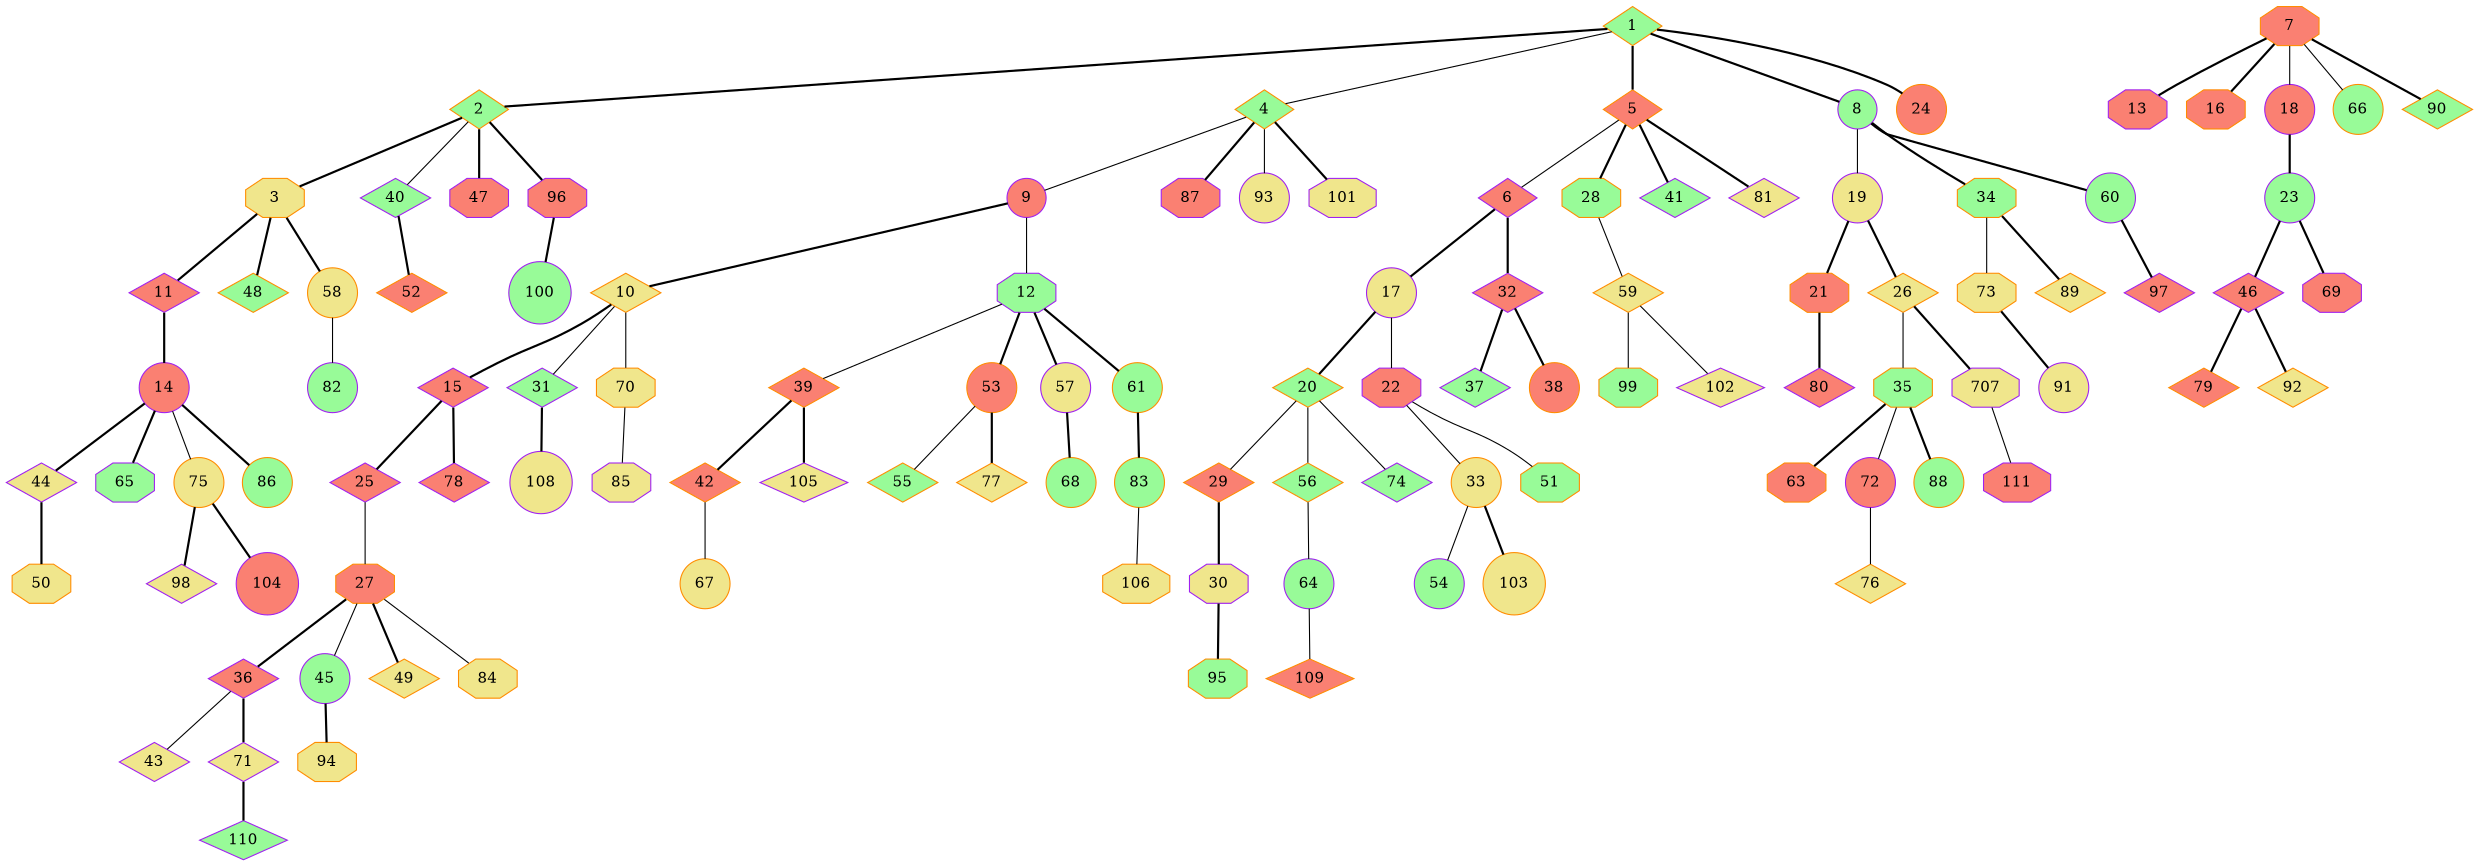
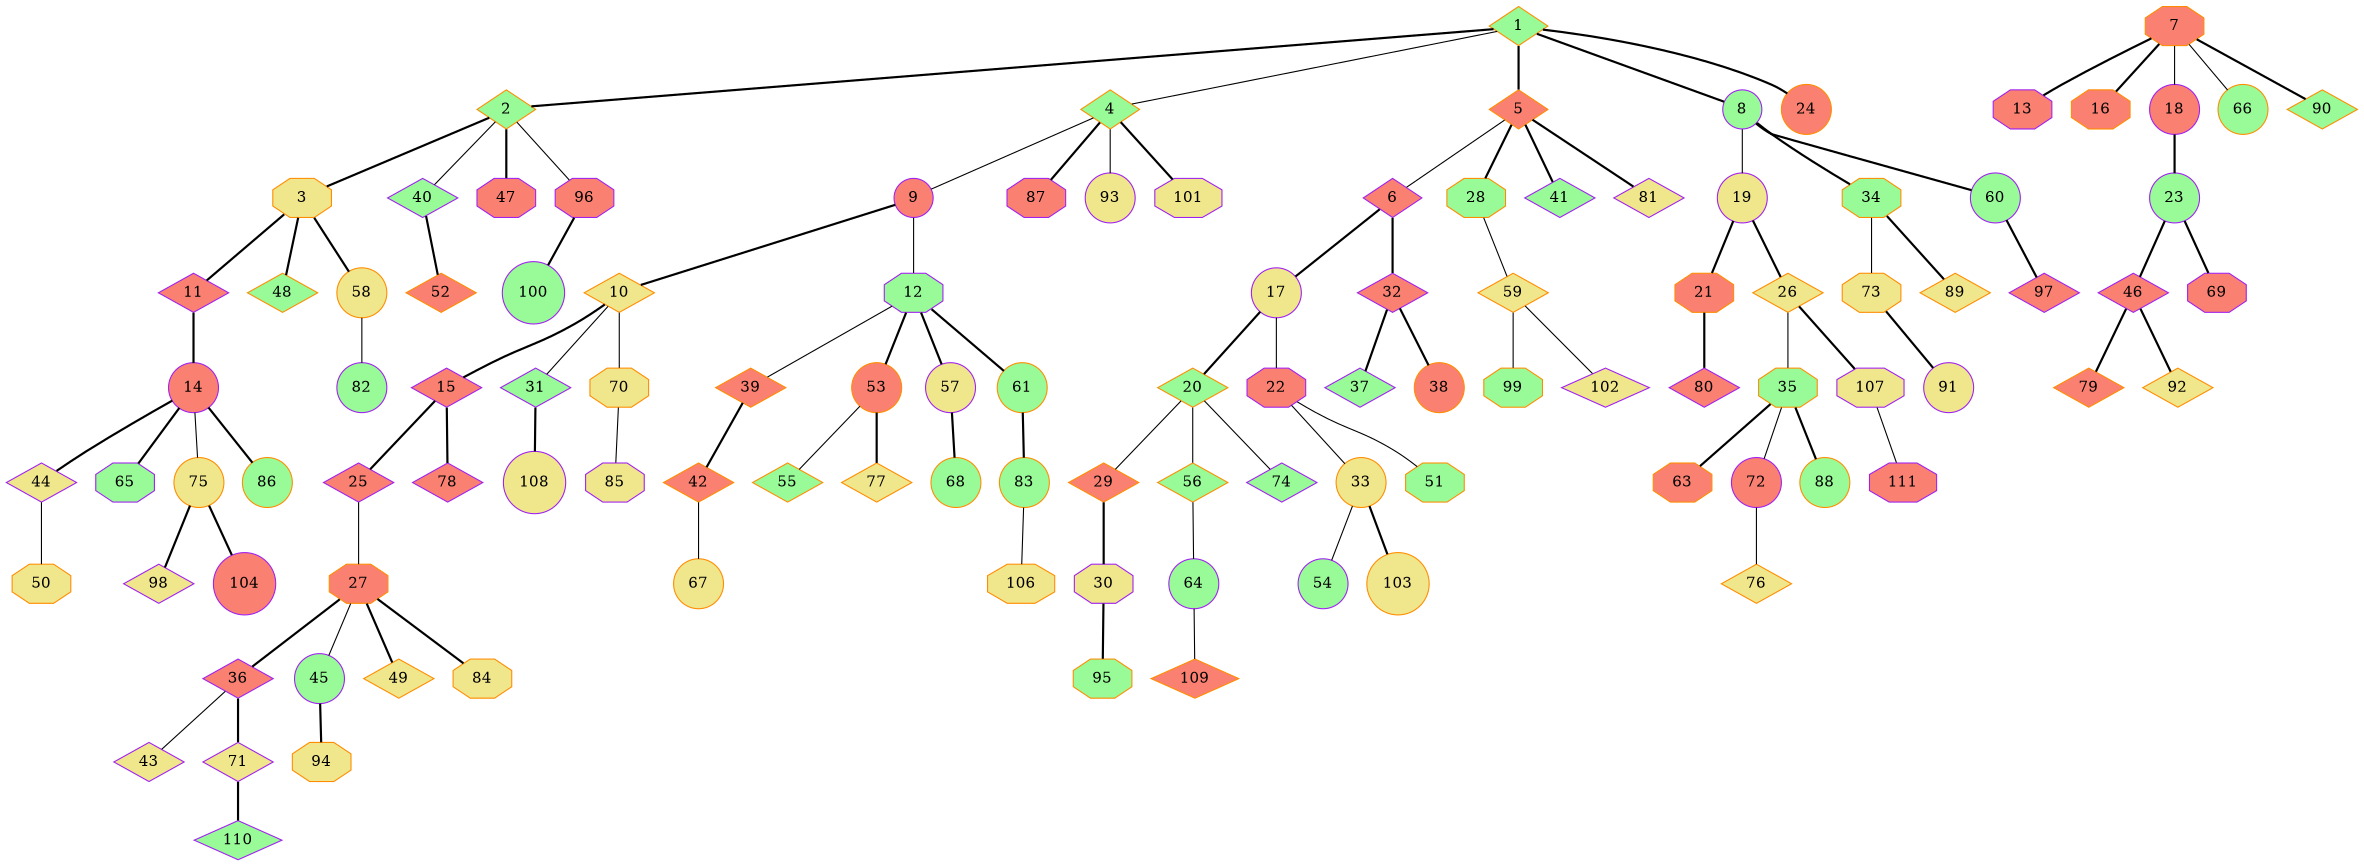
(516, 151) -> (543, 151)
(1986, 388) -> (1871, 388)
(804, 483) -> none
(41, 533) -> (41, 533)
(427, 631) -> (420, 631)
